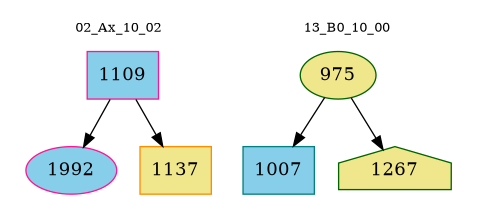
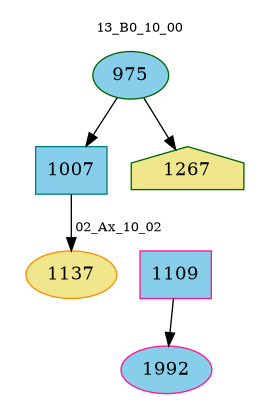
(338, 75) -> (131, 75)
(146, 117) -> (71, 223)
(176, 170) -> (71, 275)
